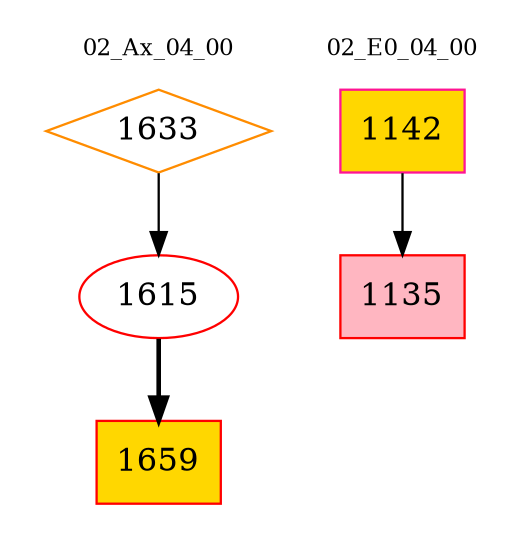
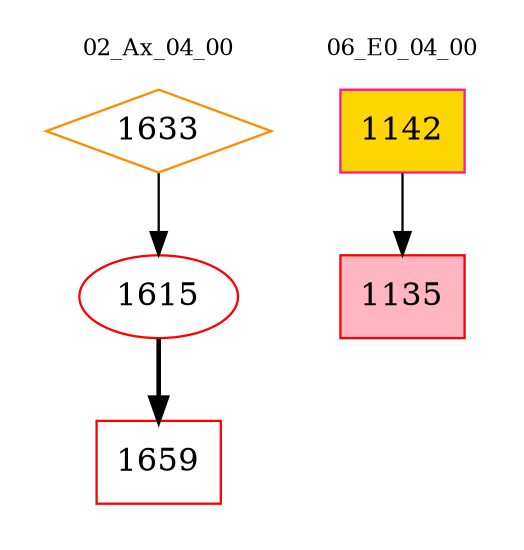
(402, 49) -> (402, 49)
(159, 462) -> (159, 462)
